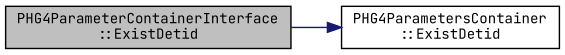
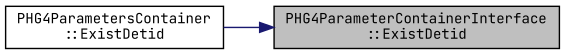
(309, 27) -> (242, 27)
